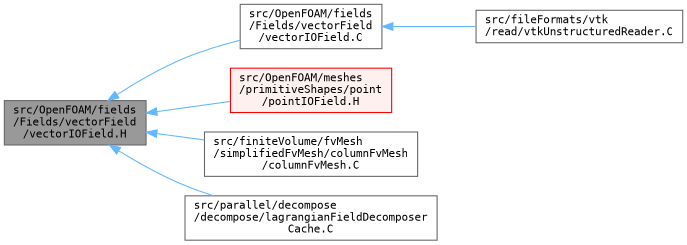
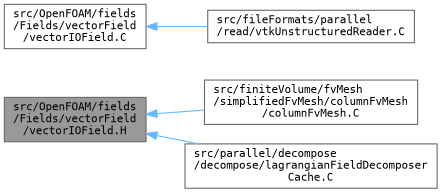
(579, 27) -> (311, 27)
(176, 62) -> none
(311, 90) -> none
